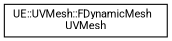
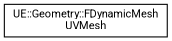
(86, 21) -> (86, 21)
